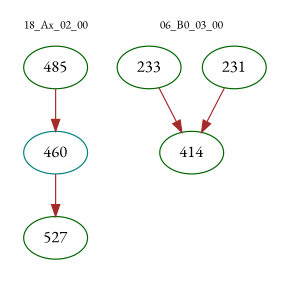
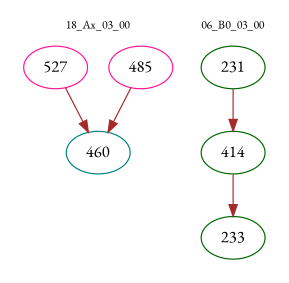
(56, 25) -> (98, 25)
(56, 67) -> (141, 67)
(168, 105) -> (233, 189)
(56, 189) -> (74, 105)
(56, 238) -> (56, 67)
